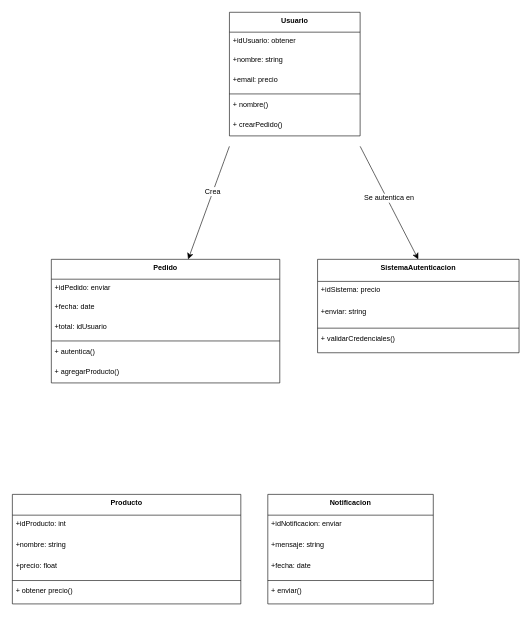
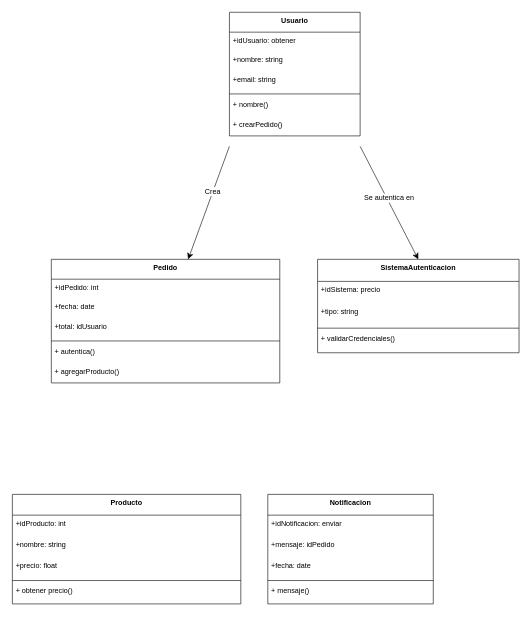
(256, 80) -> (256, 80)
(84, 287) -> (78, 287)
(347, 312) -> (343, 312)
(301, 545) -> (304, 545)
(289, 591) -> (292, 591)
